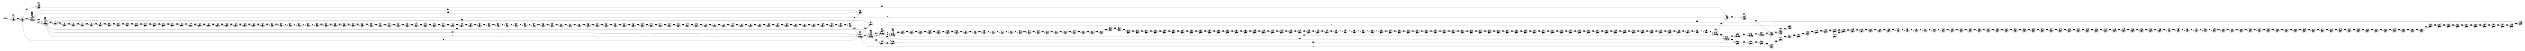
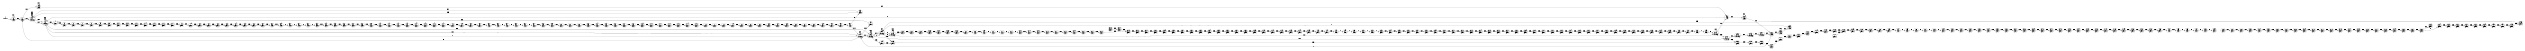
(2435, 26) -> (2430, 30)
(2218, 30) -> none
(1105, 31) -> (1114, 32)
